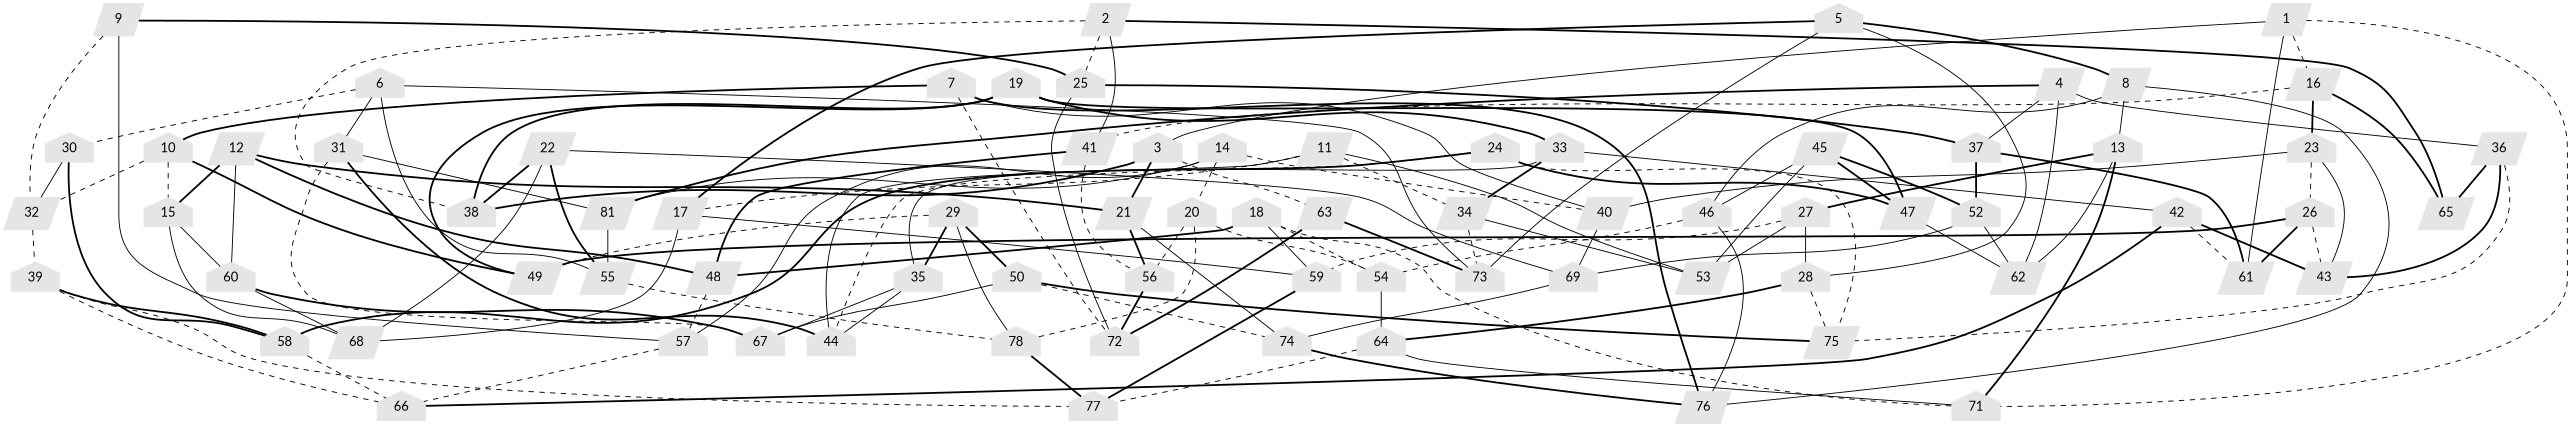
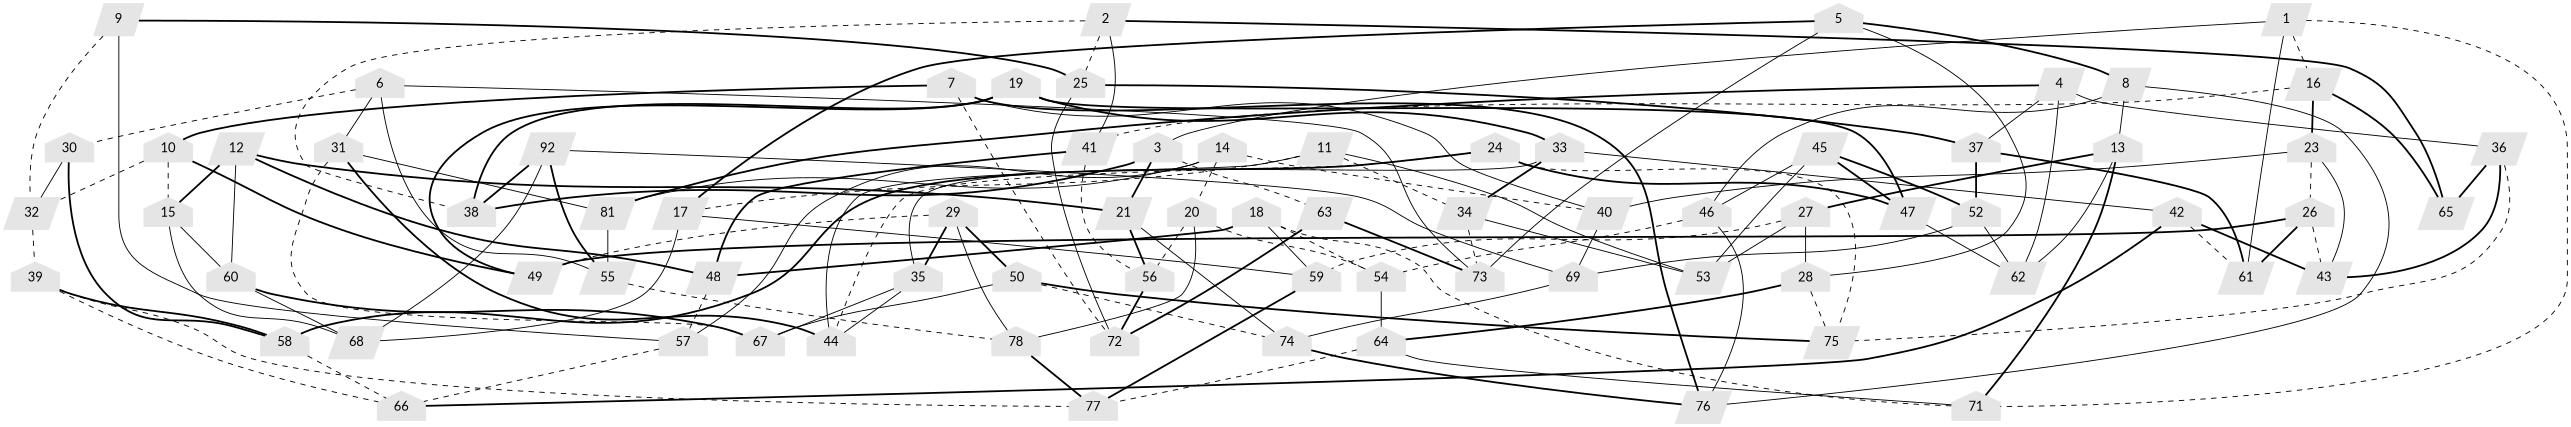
(548, 149) -> (548, 149)
(1161, 304) -> (1161, 304)
